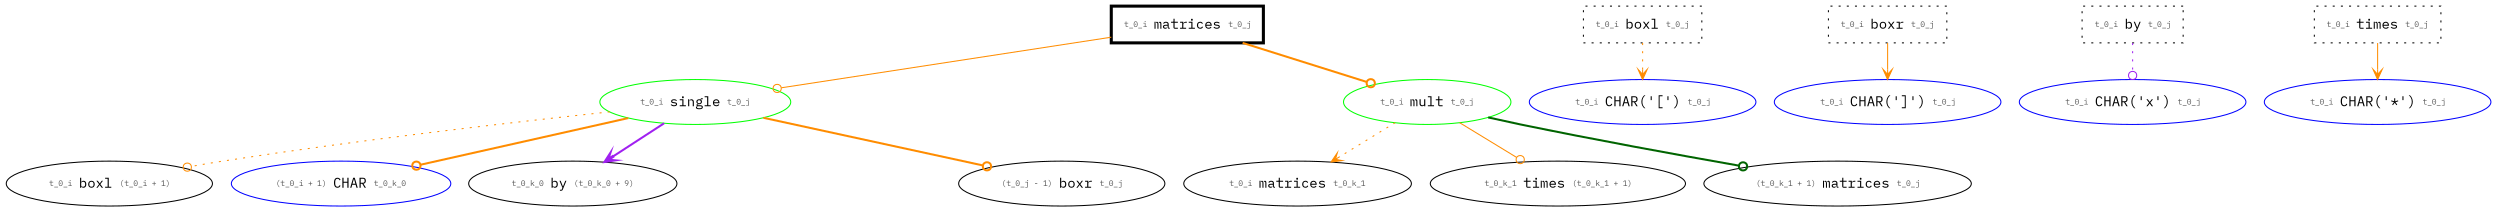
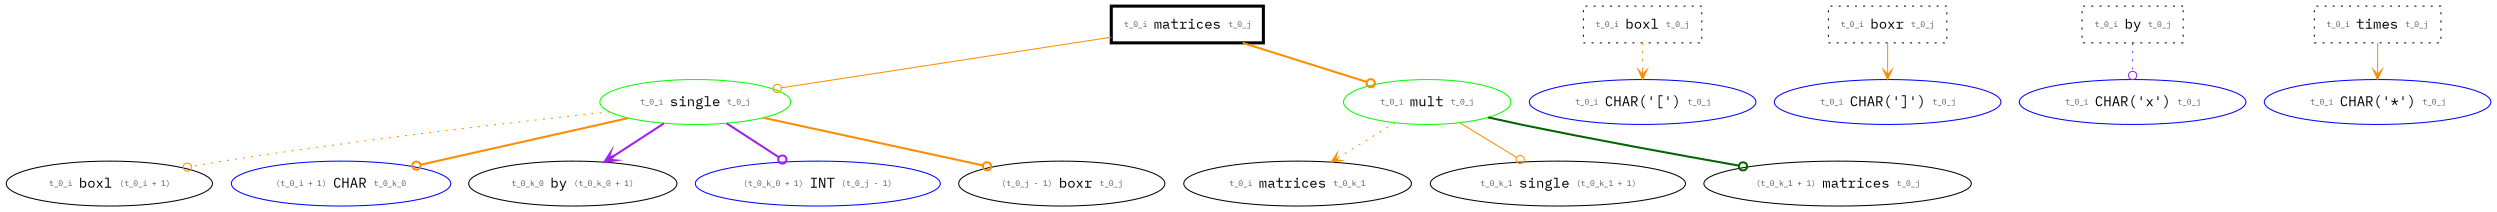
(604, 184) -> (604, 184)
none -> (818, 184)
(1545, 184) -> (1545, 184)
